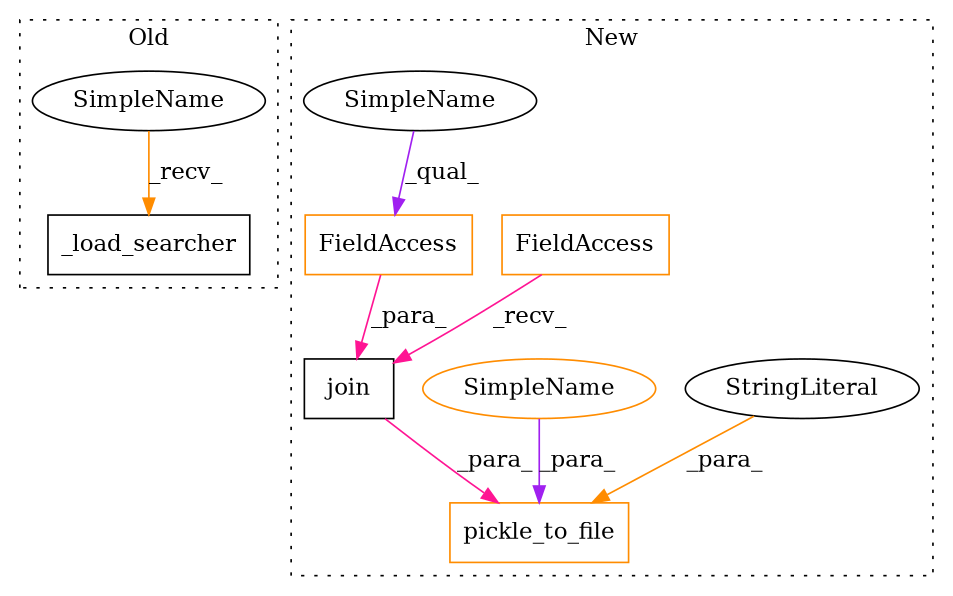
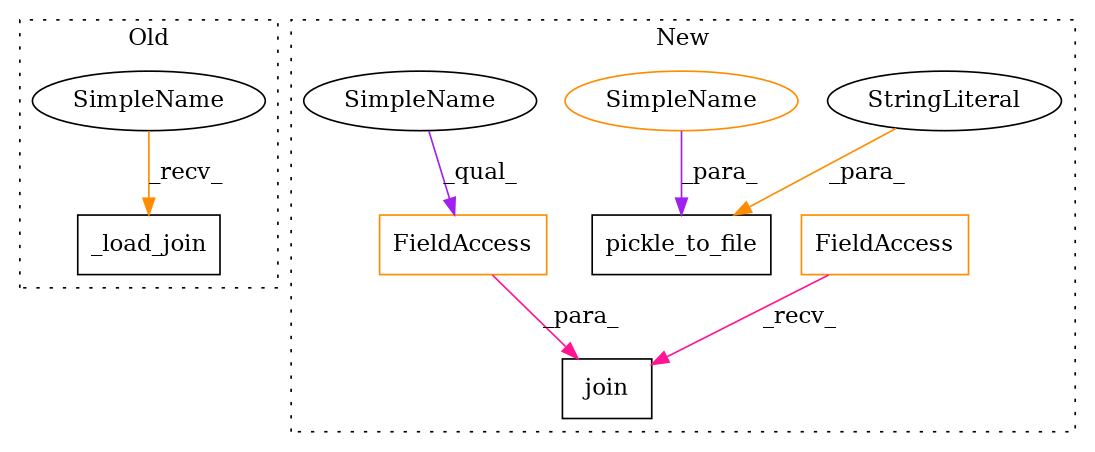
(149, 245) -> (149, 245)
(434, 456) -> none
(539, 533) -> (682, 245)
